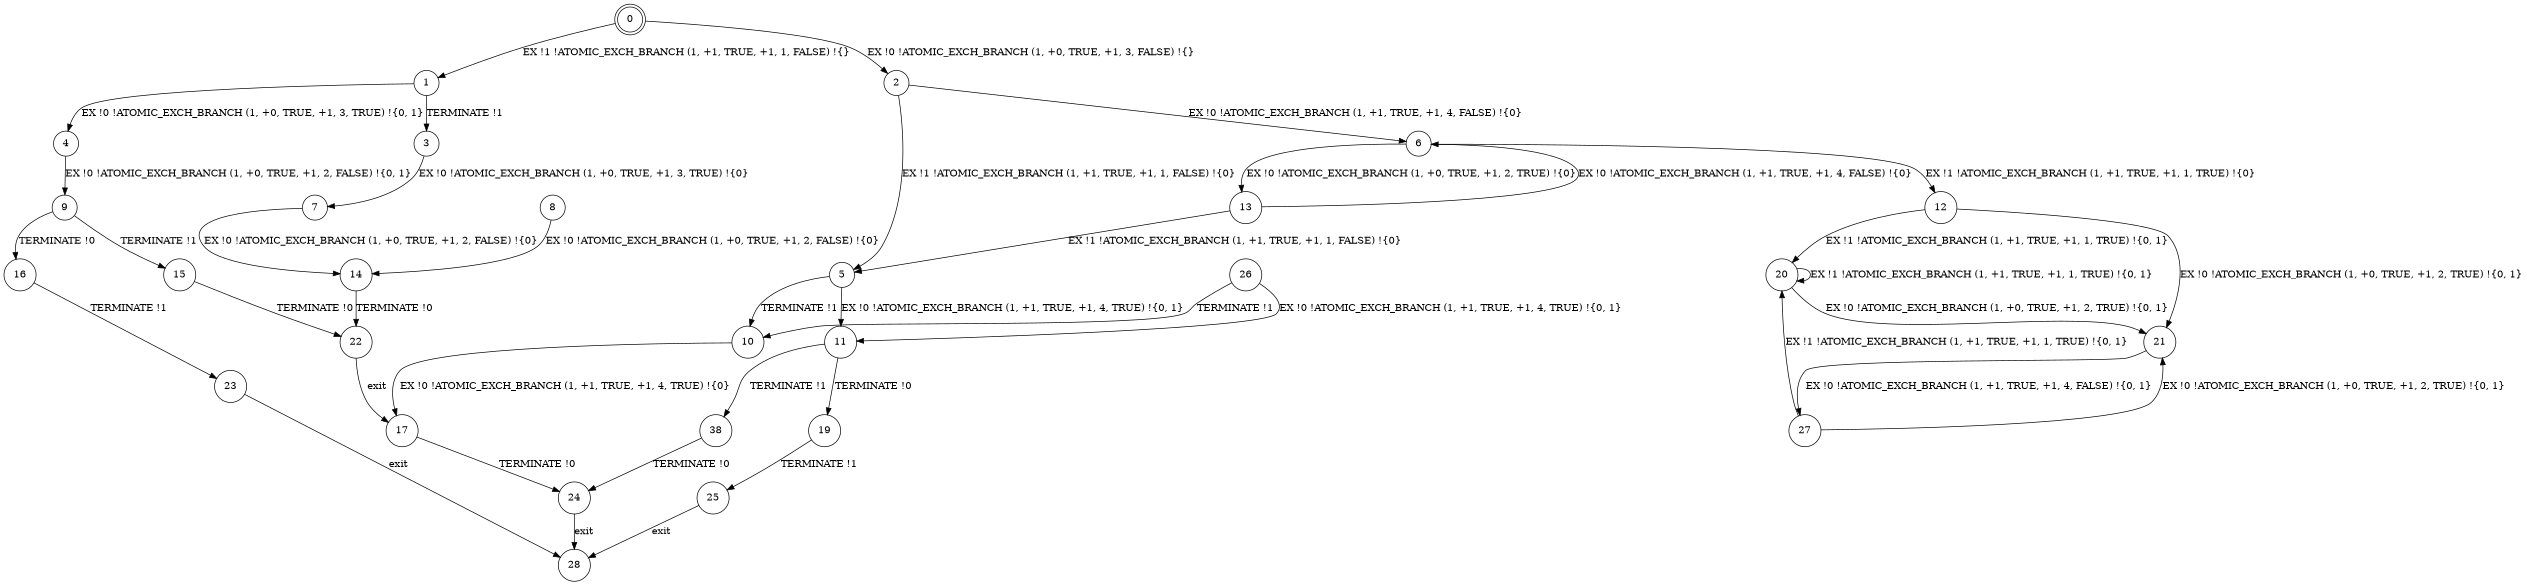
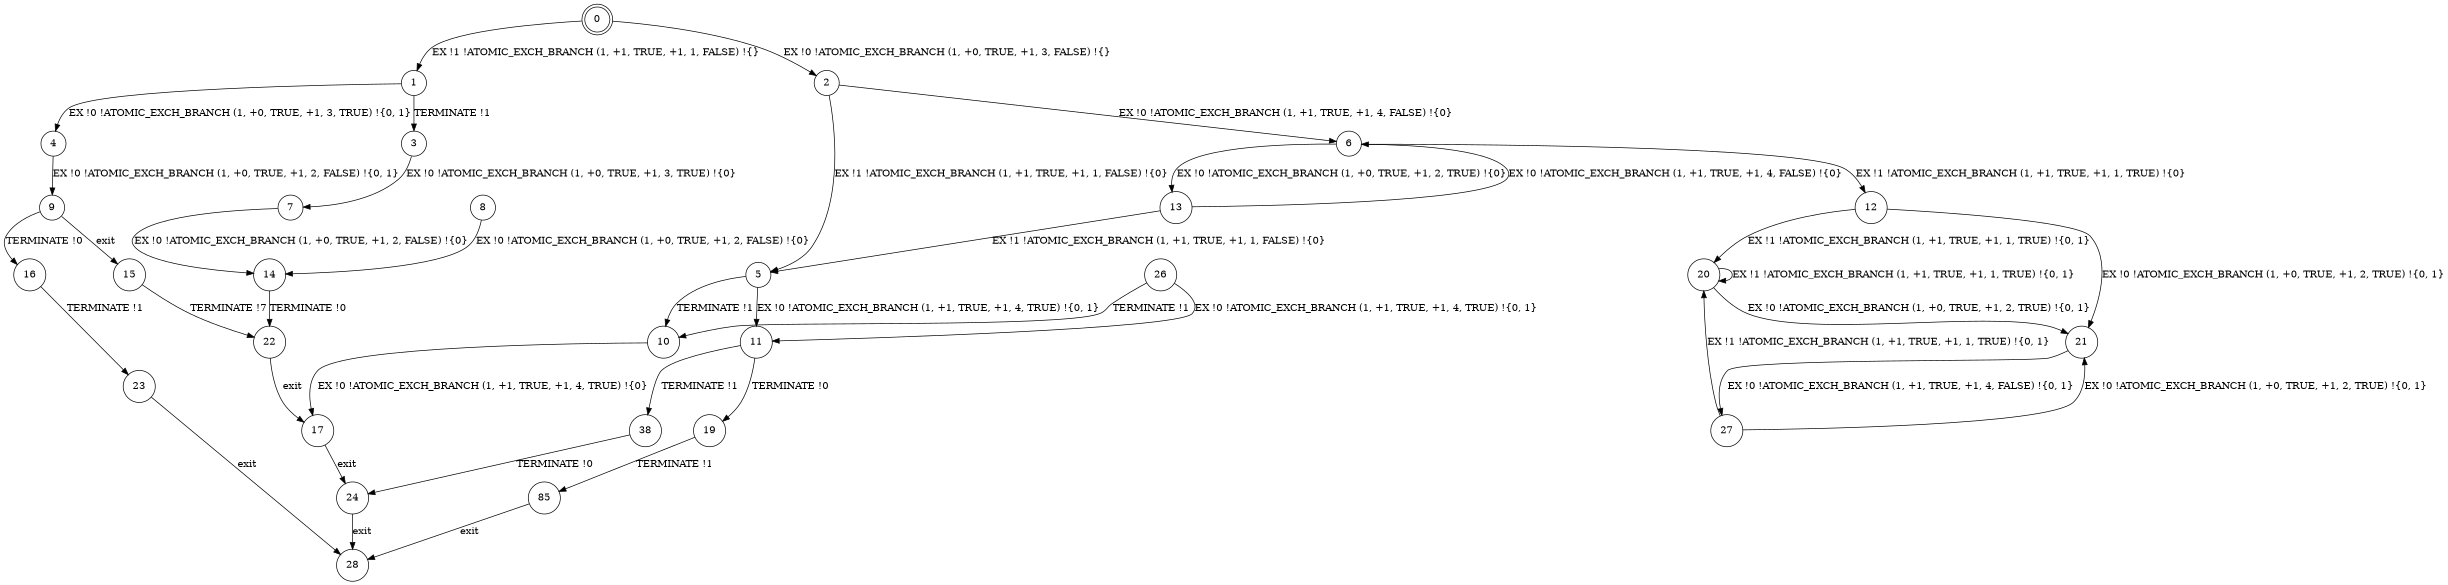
(159, 241) -> (106, 241)
(315, 309) -> (228, 309)
(537, 464) -> (347, 464)
(713, 498) -> (544, 498)
